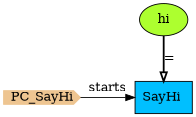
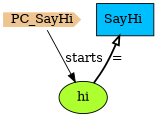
(103, 97) -> (59, 52)
